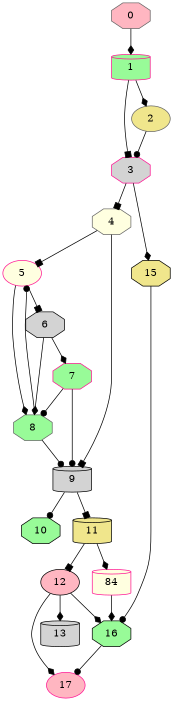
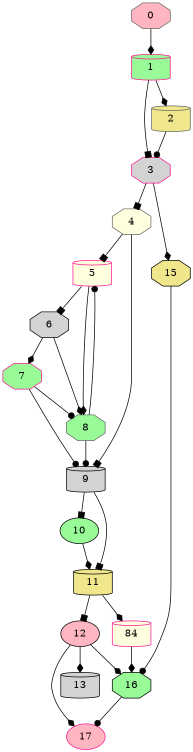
(151, 119) -> (171, 119)
(22, 273) -> (92, 273)
(58, 503) -> (83, 501)
(41, 531) -> (79, 531)
none -> (85, 552)
